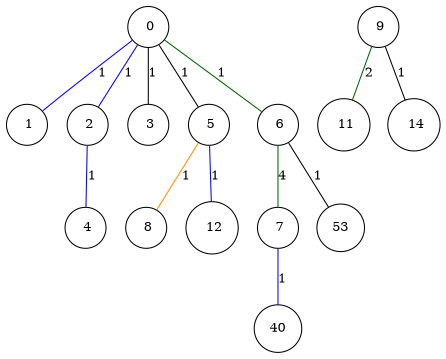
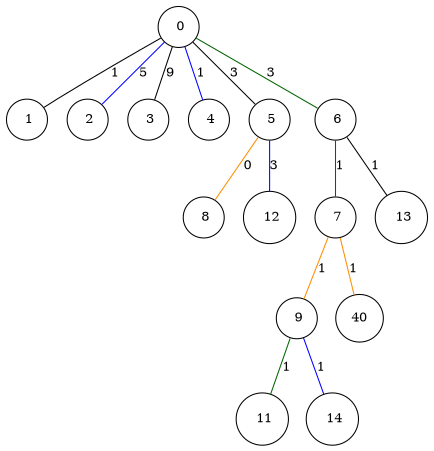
(128, 73) -> (143, 73)
(152, 73) -> (170, 73)
(185, 73) -> (234, 73)
(222, 73) -> (271, 73)
(369, 73) -> (286, 368)
(395, 74) -> (314, 366)
(87, 75) -> (102, 72)
(87, 176) -> (194, 73)
(186, 176) -> (248, 166)
(215, 176) -> (274, 166)
(282, 176) -> (340, 166)
(341, 228) -> (401, 217)
none -> (316, 268)
(278, 277) -> (347, 267)
